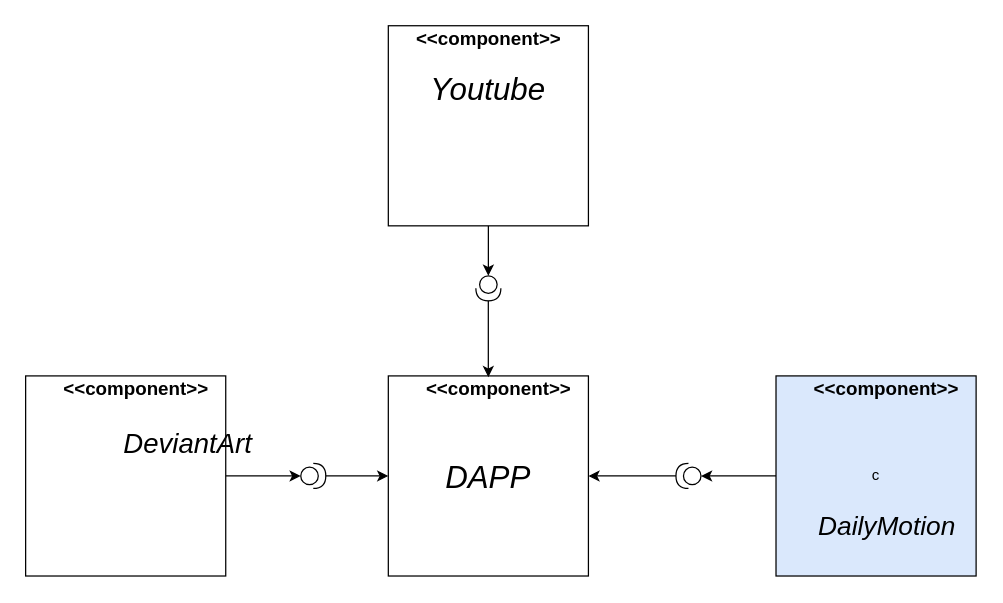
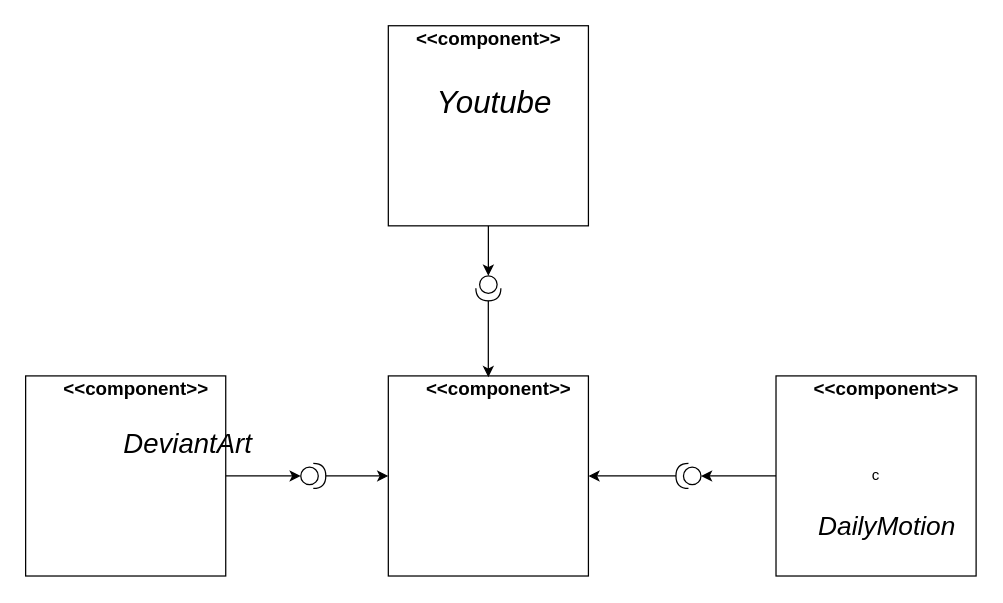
(488, 88) -> (494, 101)
(488, 476) -> none
(876, 476) -> (876, 476)
